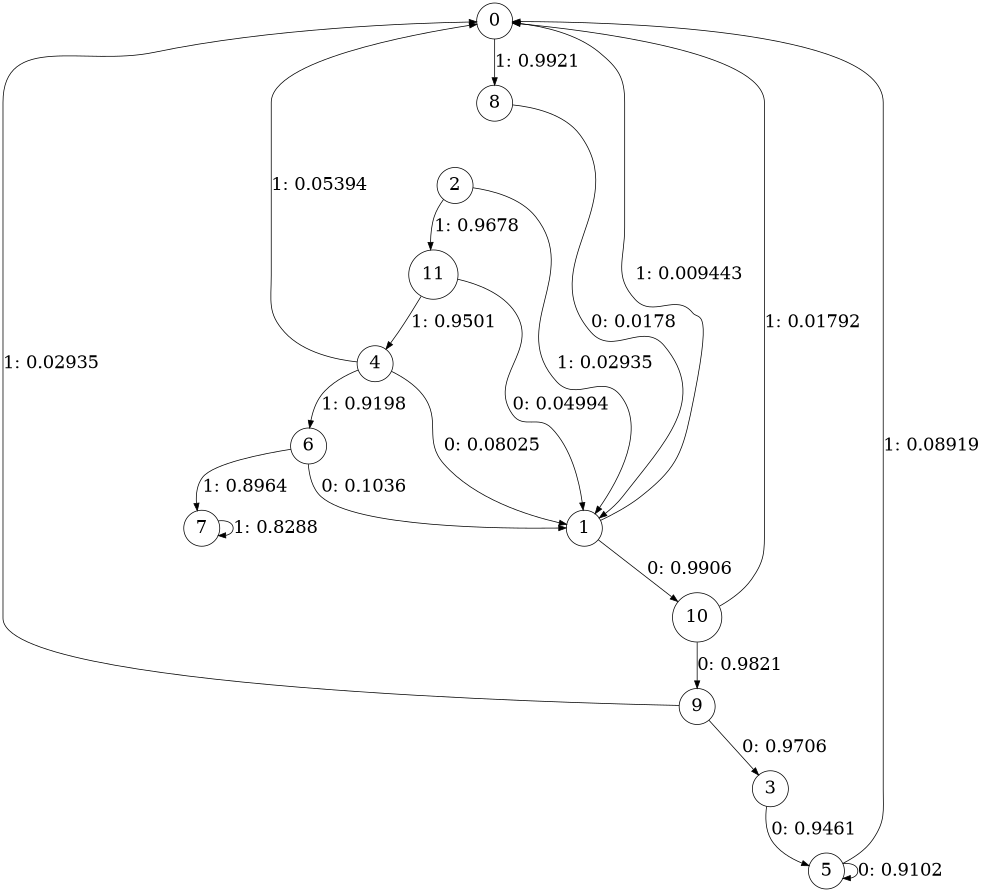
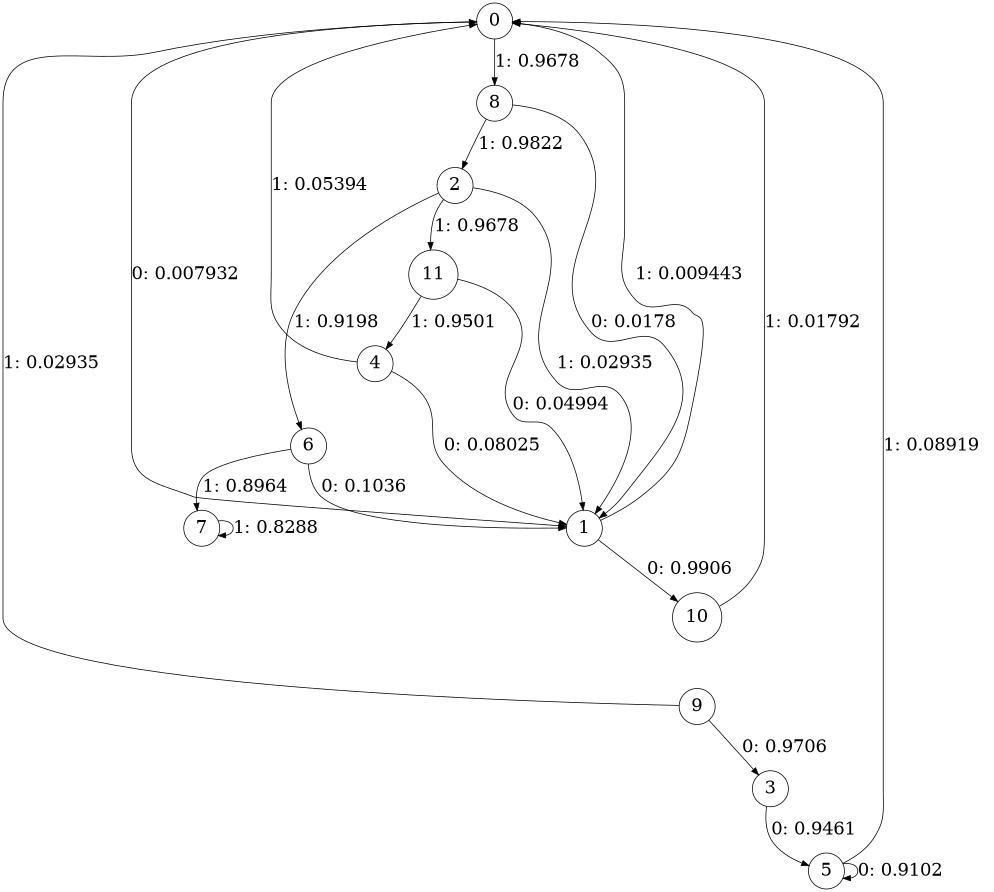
(545, 62) -> (545, 62)
none -> (475, 140)
none -> (132, 317)
(327, 389) -> (316, 280)
(697, 662) -> none
